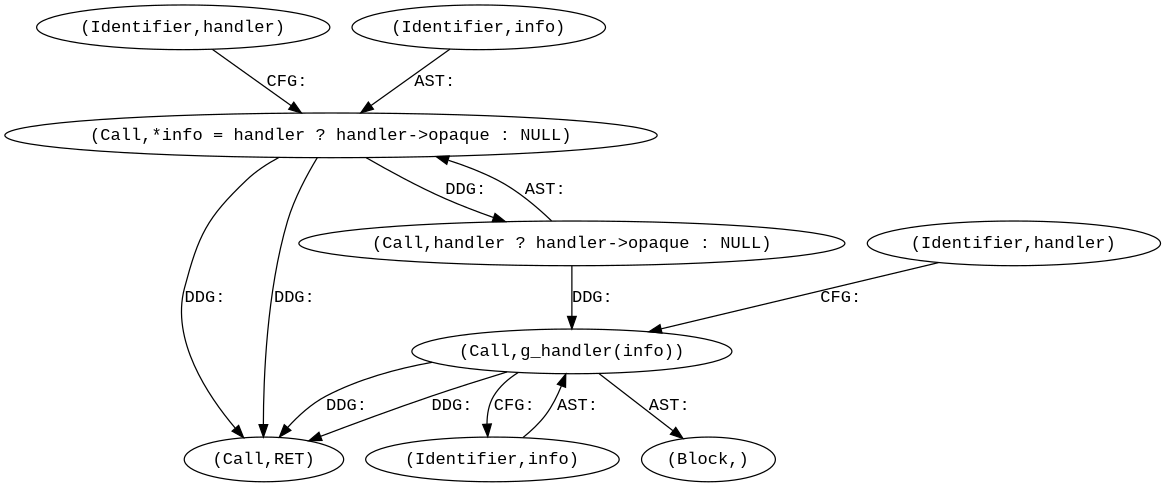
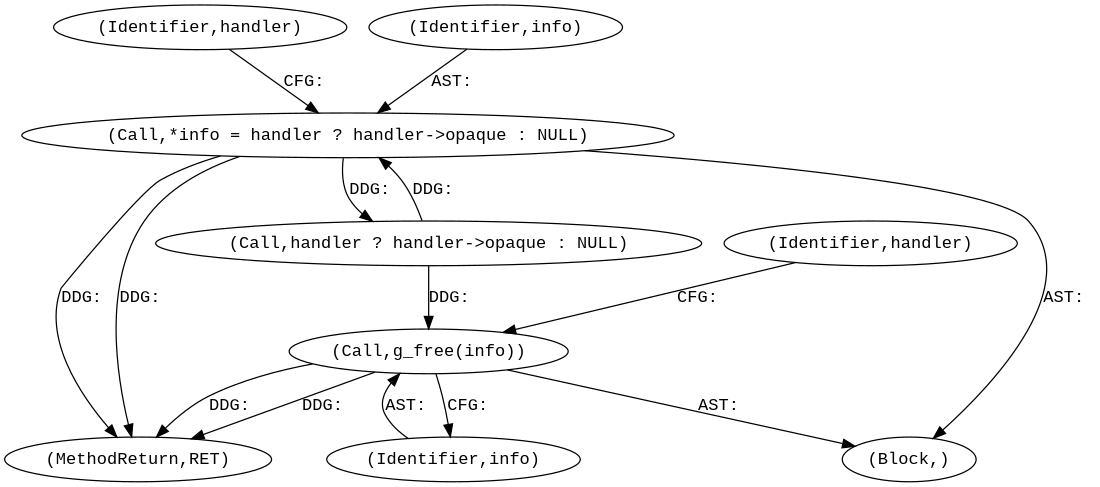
(551, 189) -> (439, 189)
none -> (933, 189)
(572, 351) -> (429, 351)
(264, 459) -> (138, 459)
